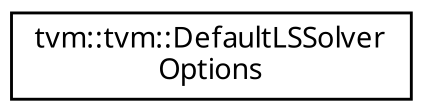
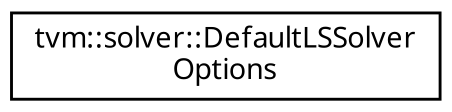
(211, 56) -> (226, 56)
